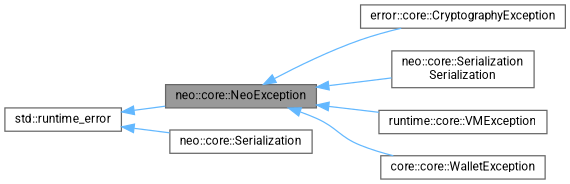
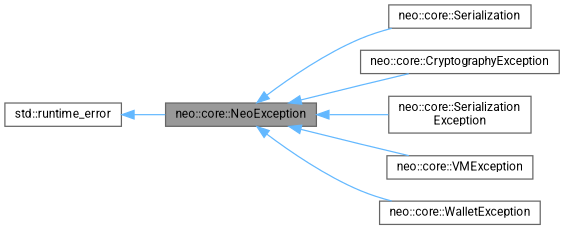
(463, 17) -> (460, 62)
(463, 69) -> (460, 115)
(463, 122) -> (460, 167)
(152, 131) -> (326, 56)
(463, 167) -> (460, 213)
